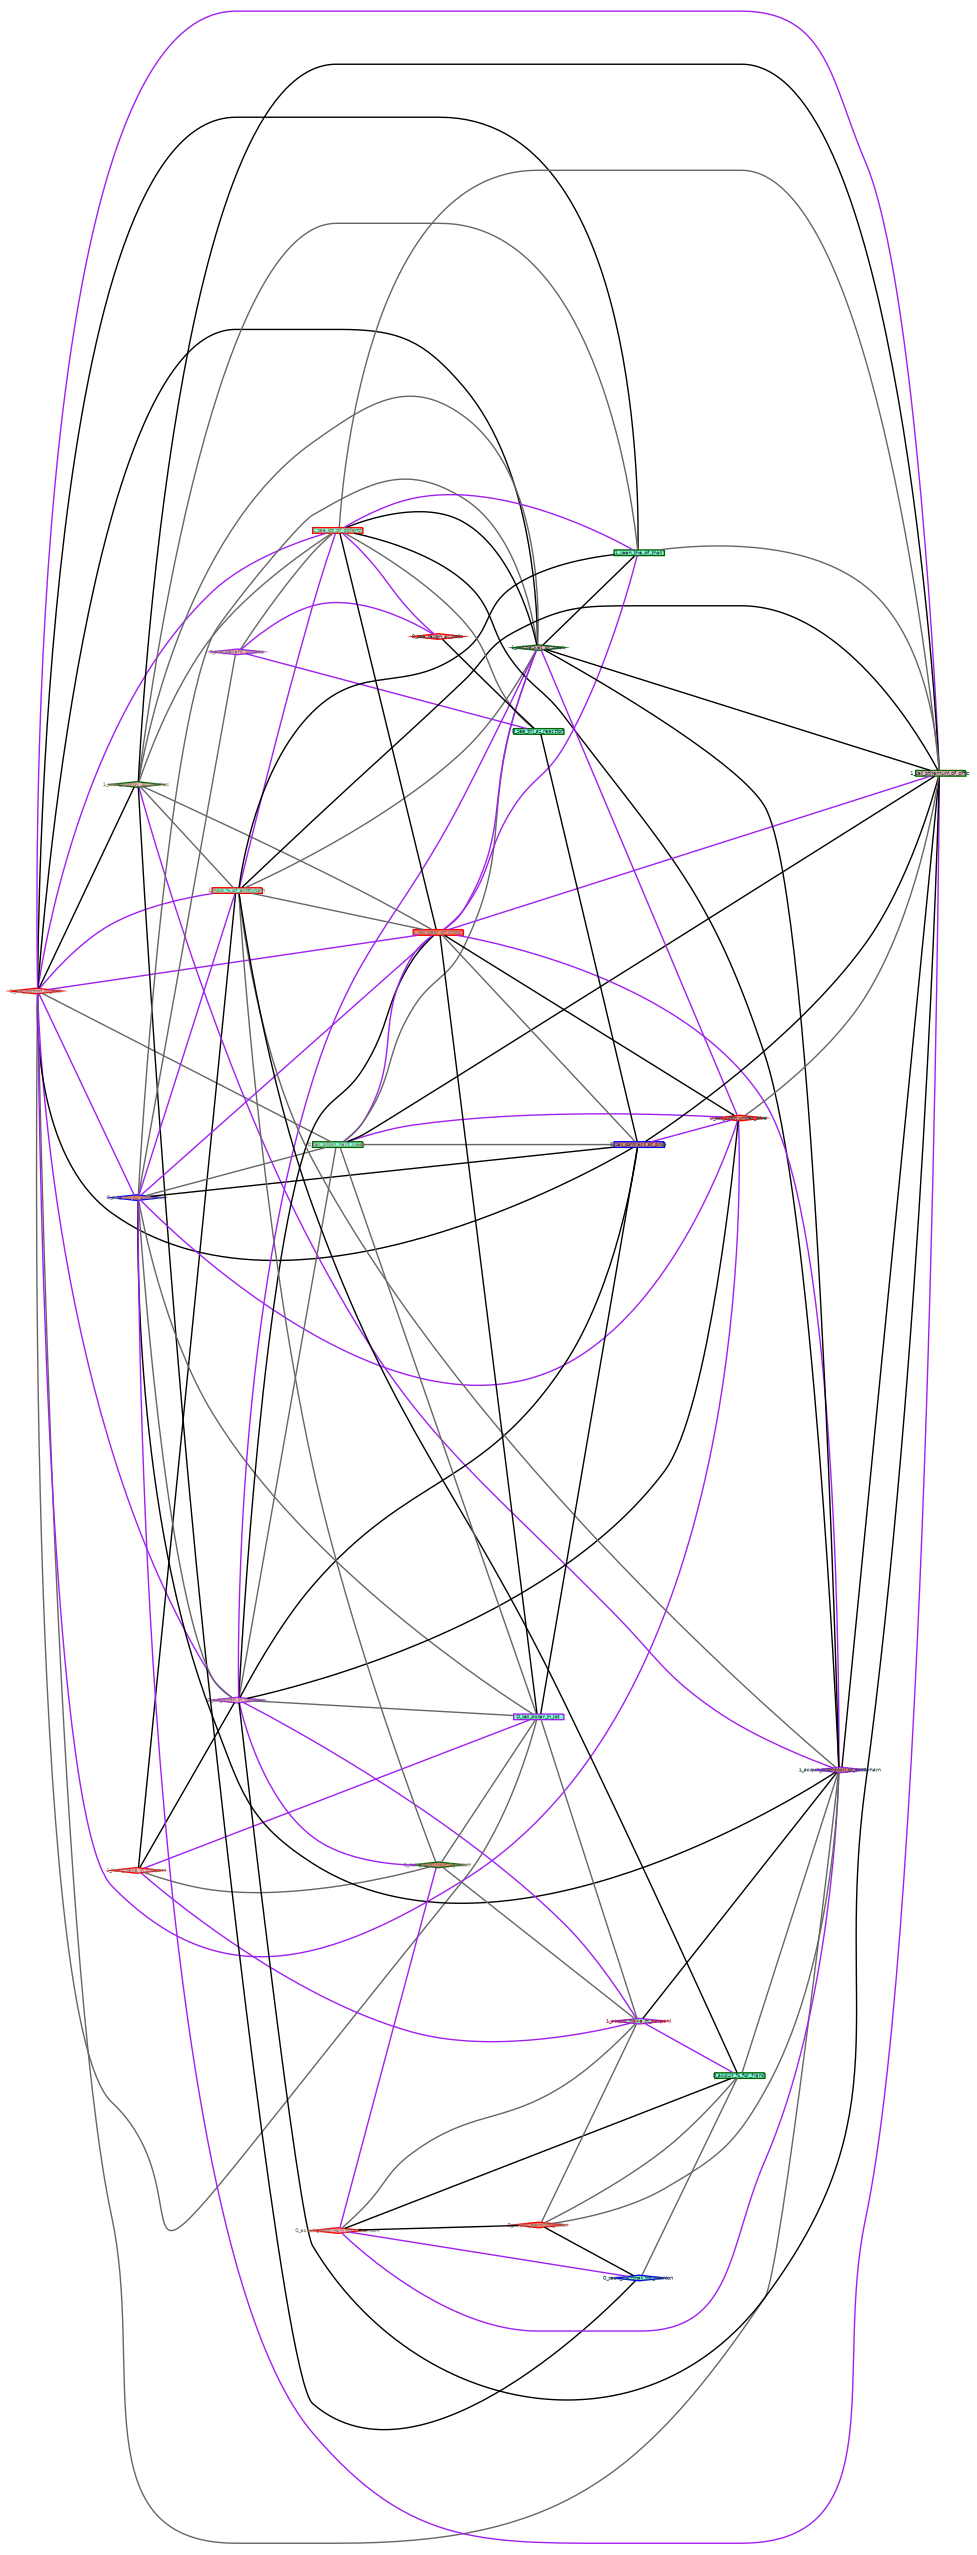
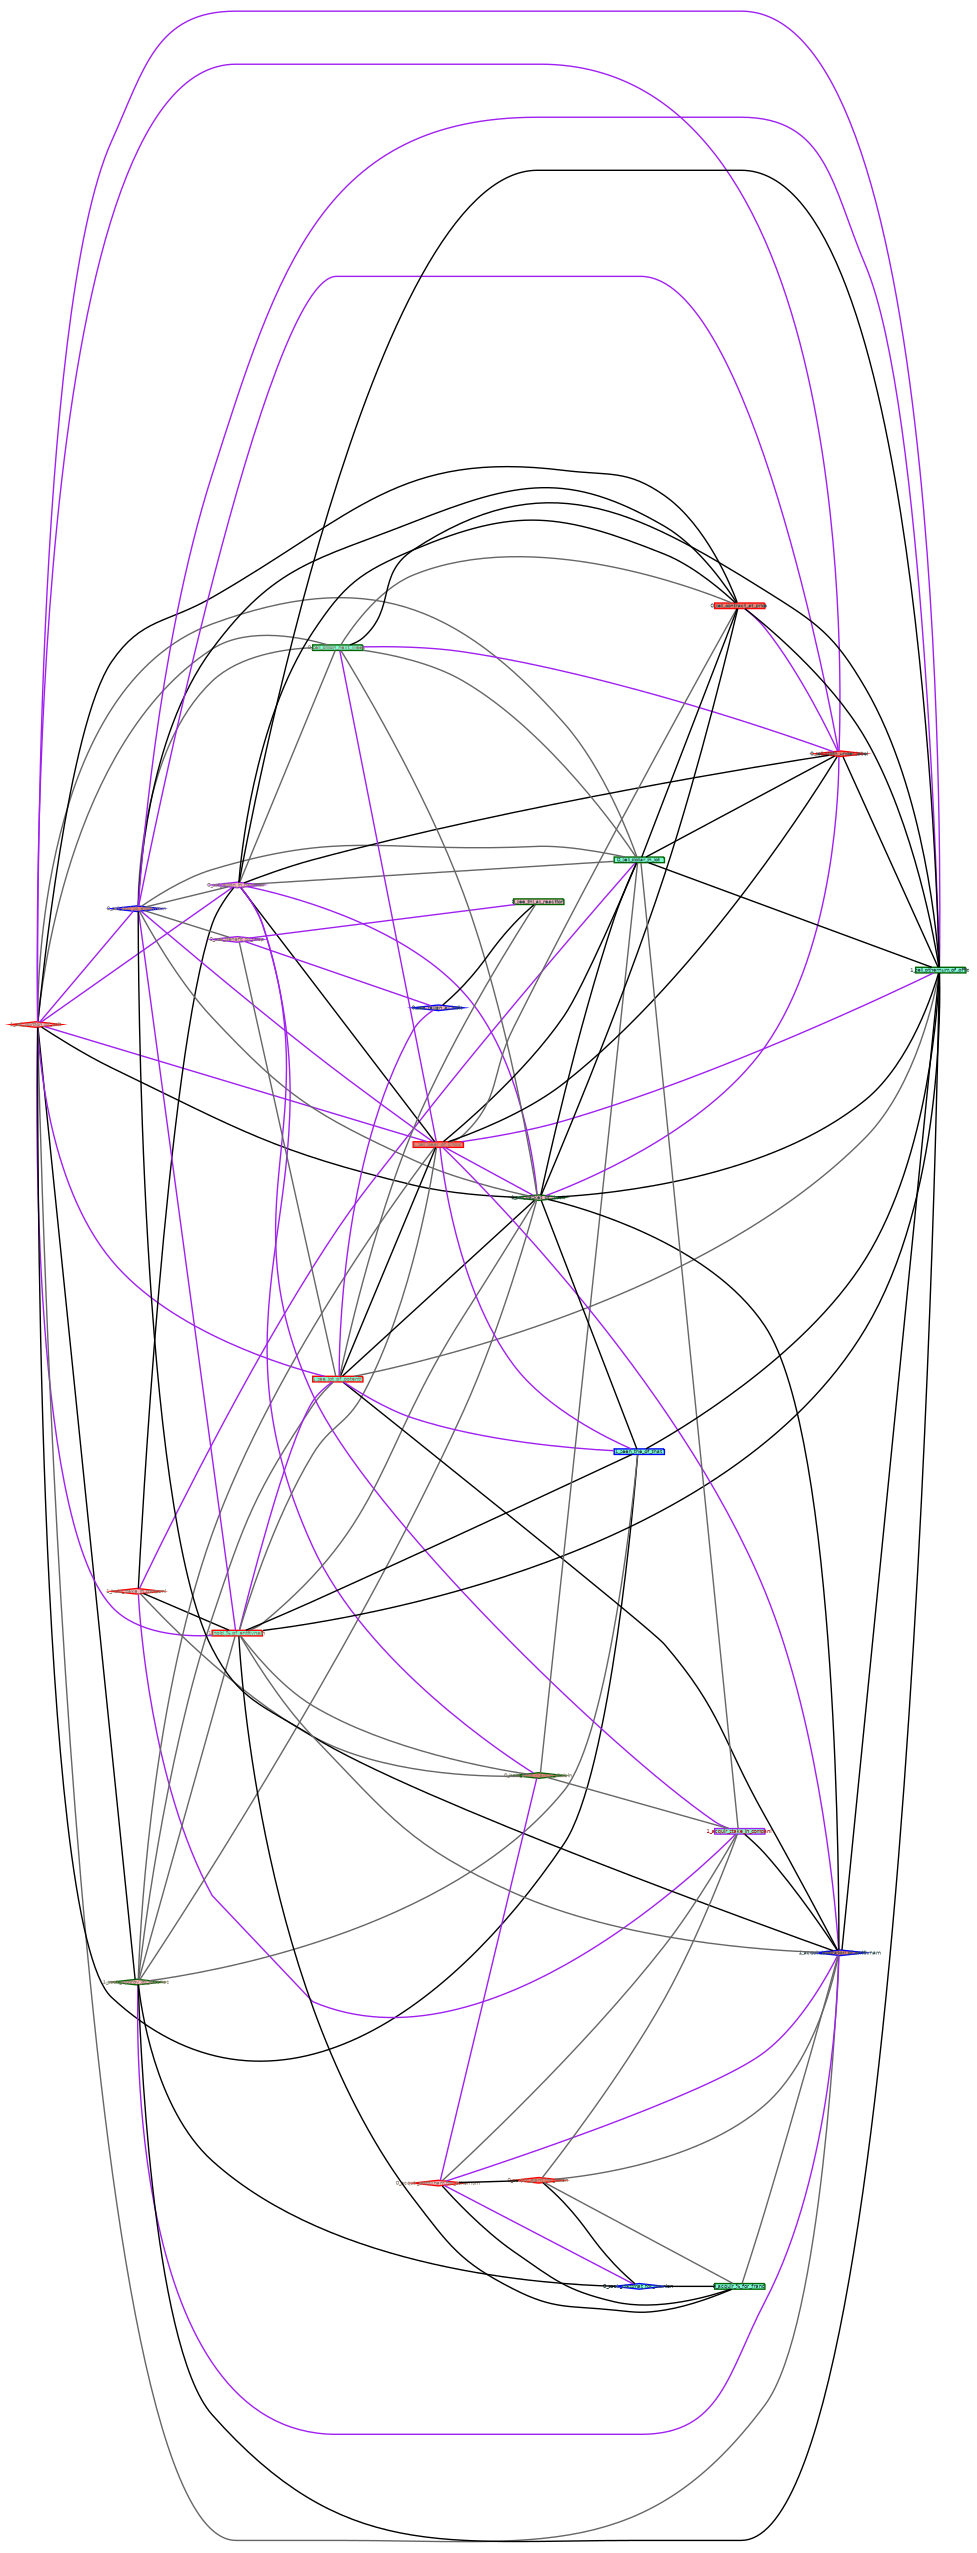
(639, 553) -> (639, 1452)
(860, 583) -> (867, 1257)
(438, 636) -> (438, 1008)
(539, 731) -> (539, 902)
(941, 773) -> (941, 970)
none -> (740, 807)
none -> (790, 915)
(589, 938) -> (659, 892)
(881, 969) -> (890, 862)
none -> (582, 1027)
(639, 1145) -> (740, 606)
(539, 1717) -> (639, 860)
(840, 1770) -> (840, 1953)
(639, 2021) -> (740, 1831)
(689, 2048) -> none
(685, 2187) -> (690, 2286)
